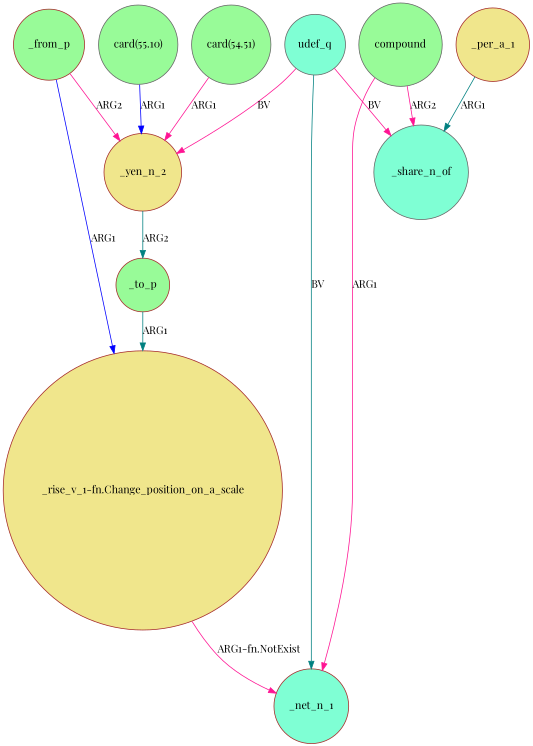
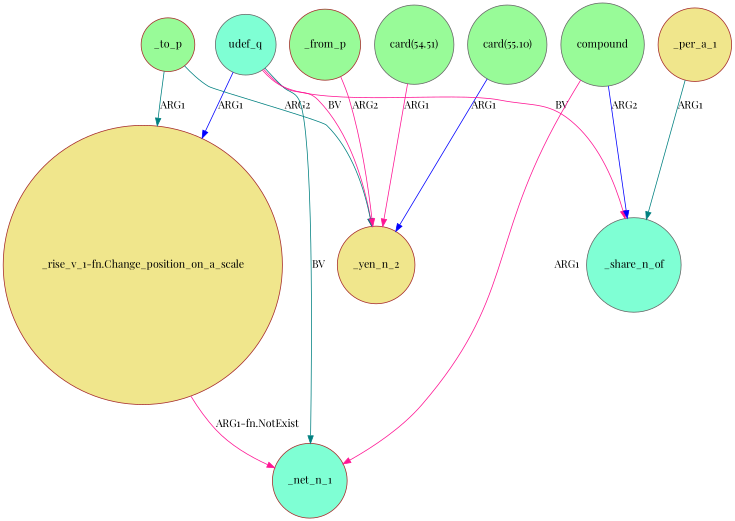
(410, 102) -> (617, 148)
(84, 213) -> (219, 102)
(143, 231) -> (296, 114)
